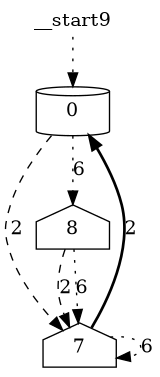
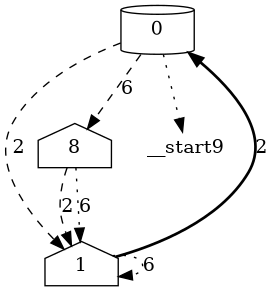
(73, 55) -> (171, 87)
(73, 163) -> (118, 86)
(80, 347) -> (82, 266)
